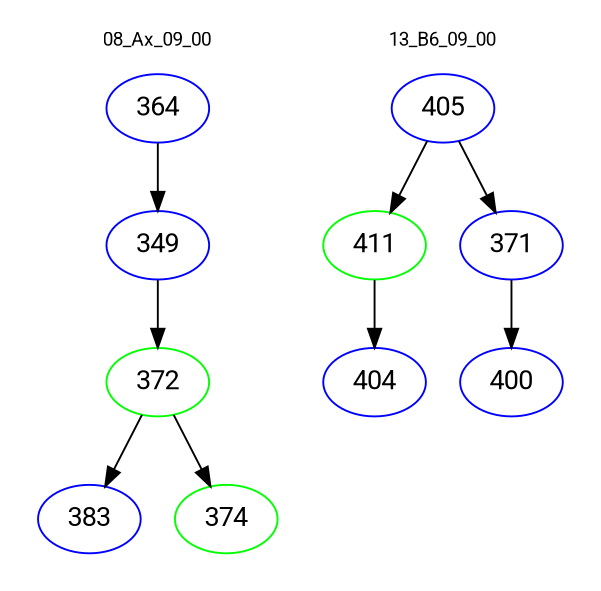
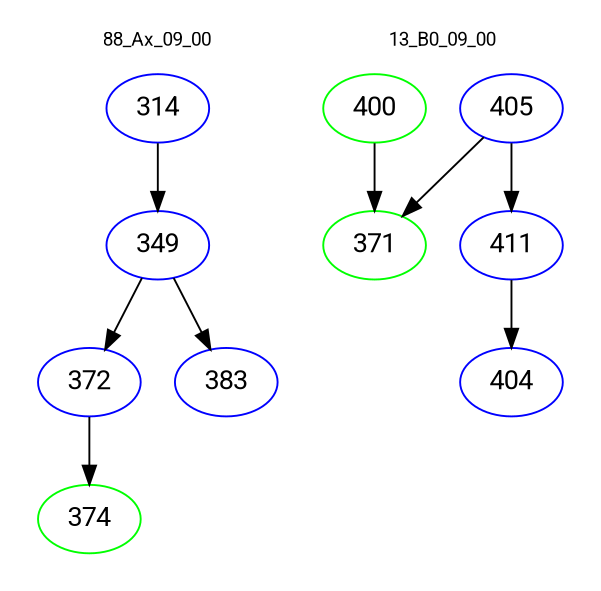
(158, 41) -> (158, 41)
(443, 41) -> (443, 41)
(158, 108) -> (158, 108)
(375, 245) -> (511, 245)
(511, 245) -> (375, 245)
(511, 304) -> (375, 168)
(158, 382) -> (89, 382)
(511, 382) -> (375, 108)
(128, 442) -> (188, 305)
